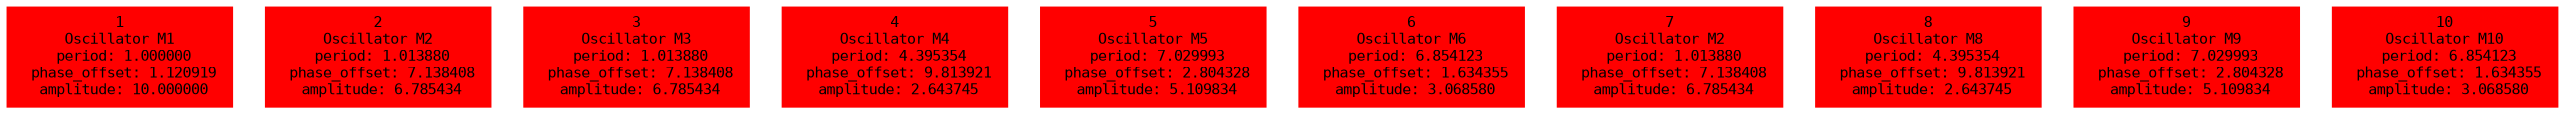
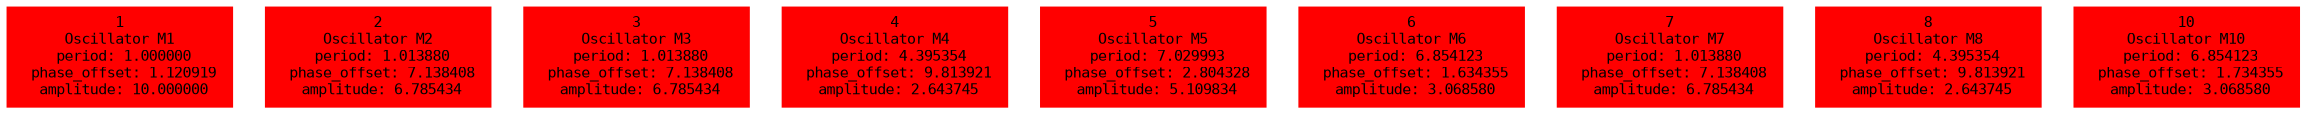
(1670, 39) -> (1670, 39)
(2187, 57) -> none
(2445, 73) -> (2187, 73)
